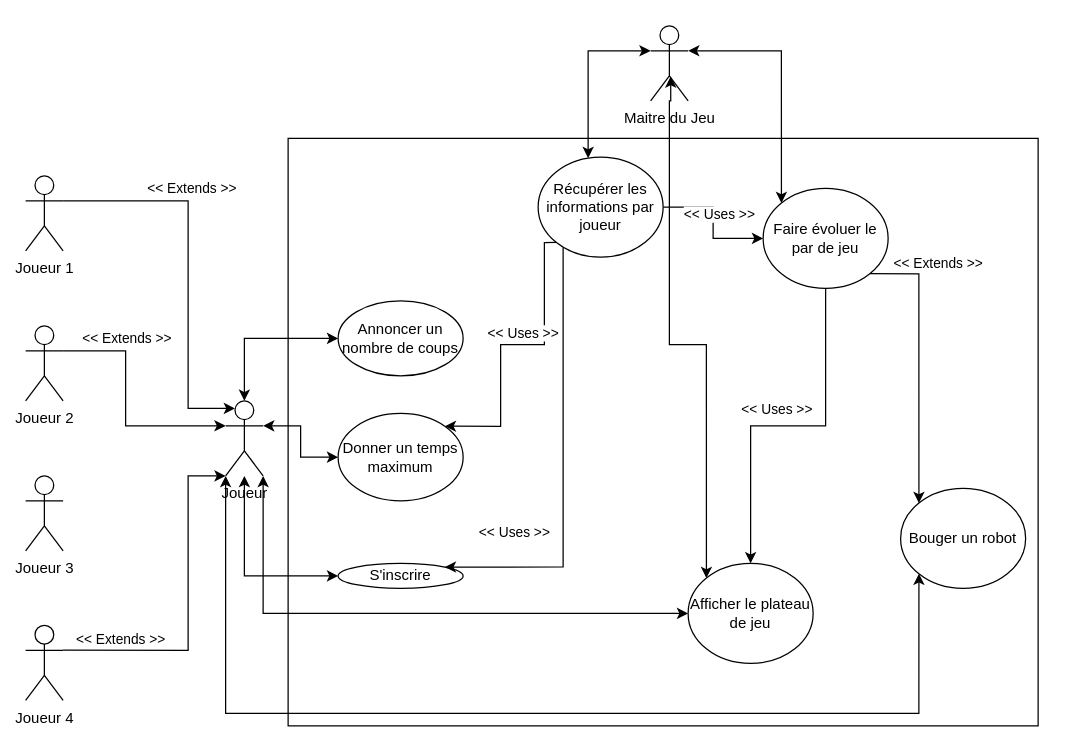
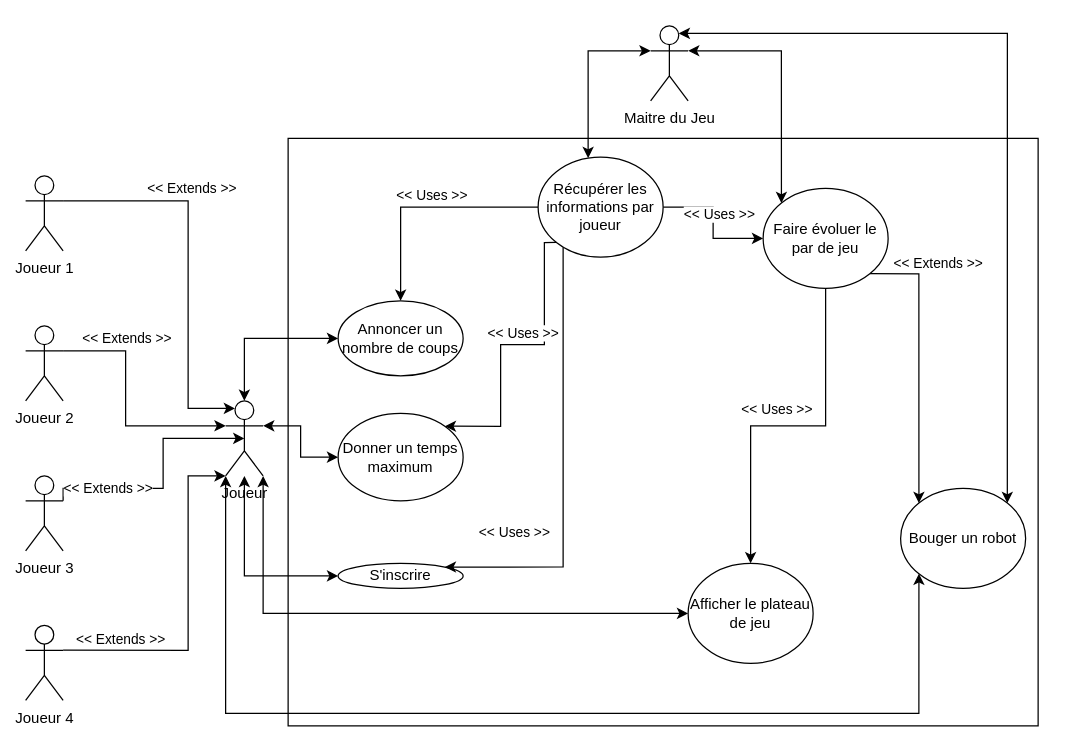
none -> (1007, 103)
none -> (427, 207)
(670, 344) -> none
none -> (163, 481)
